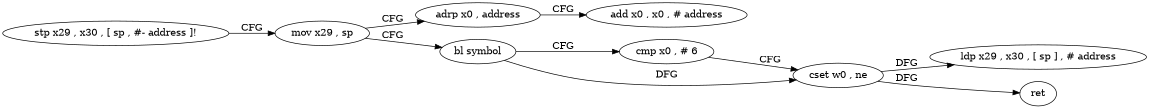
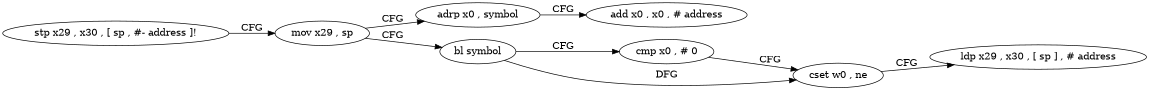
(478, 15) -> (478, 15)
(667, 52) -> (667, 52)
(907, 64) -> (907, 64)
(1038, 94) -> none
